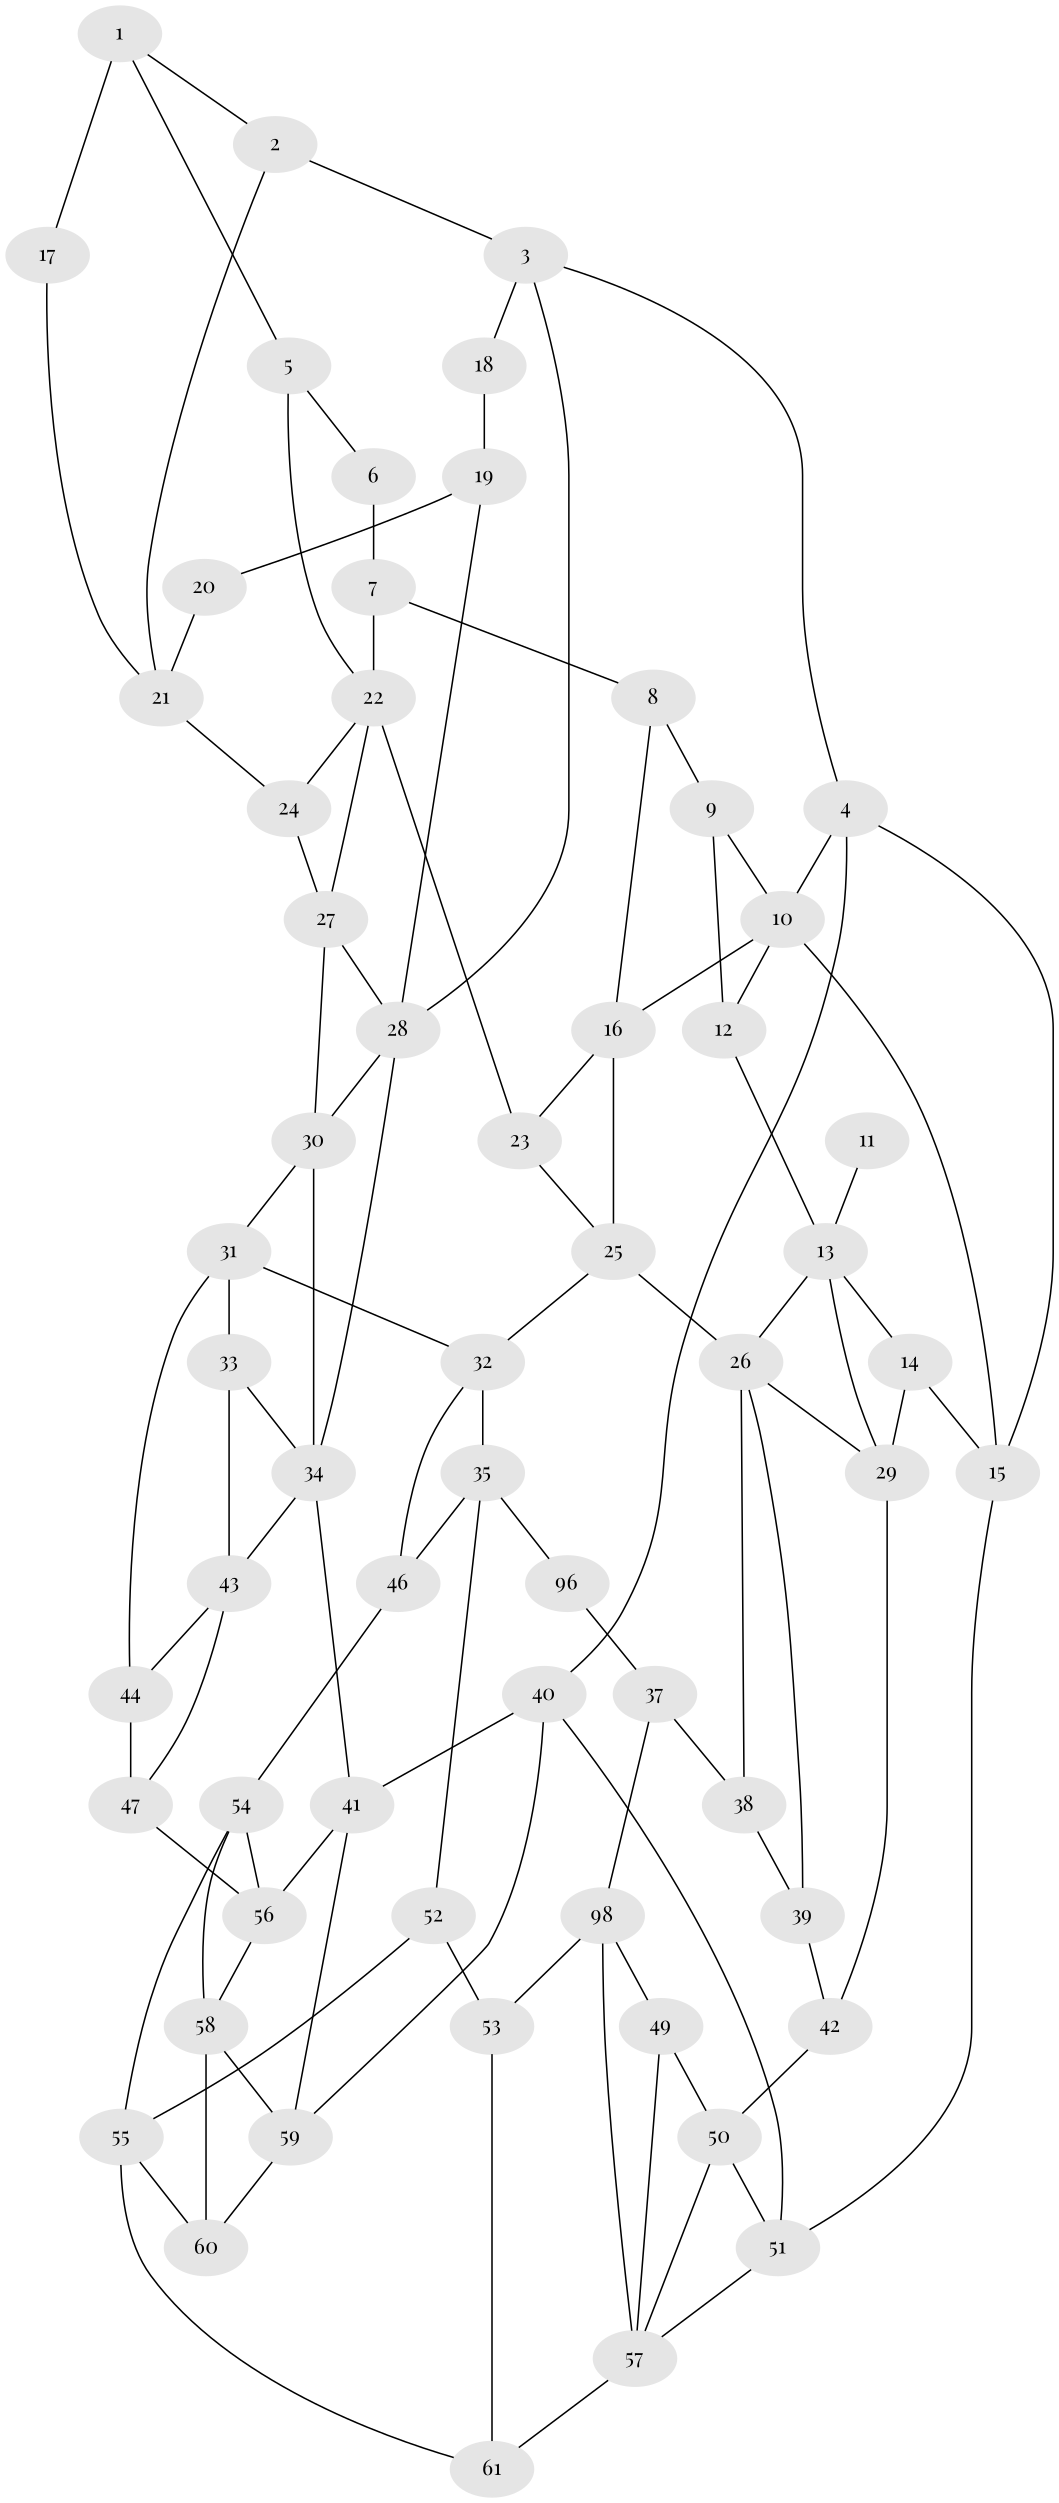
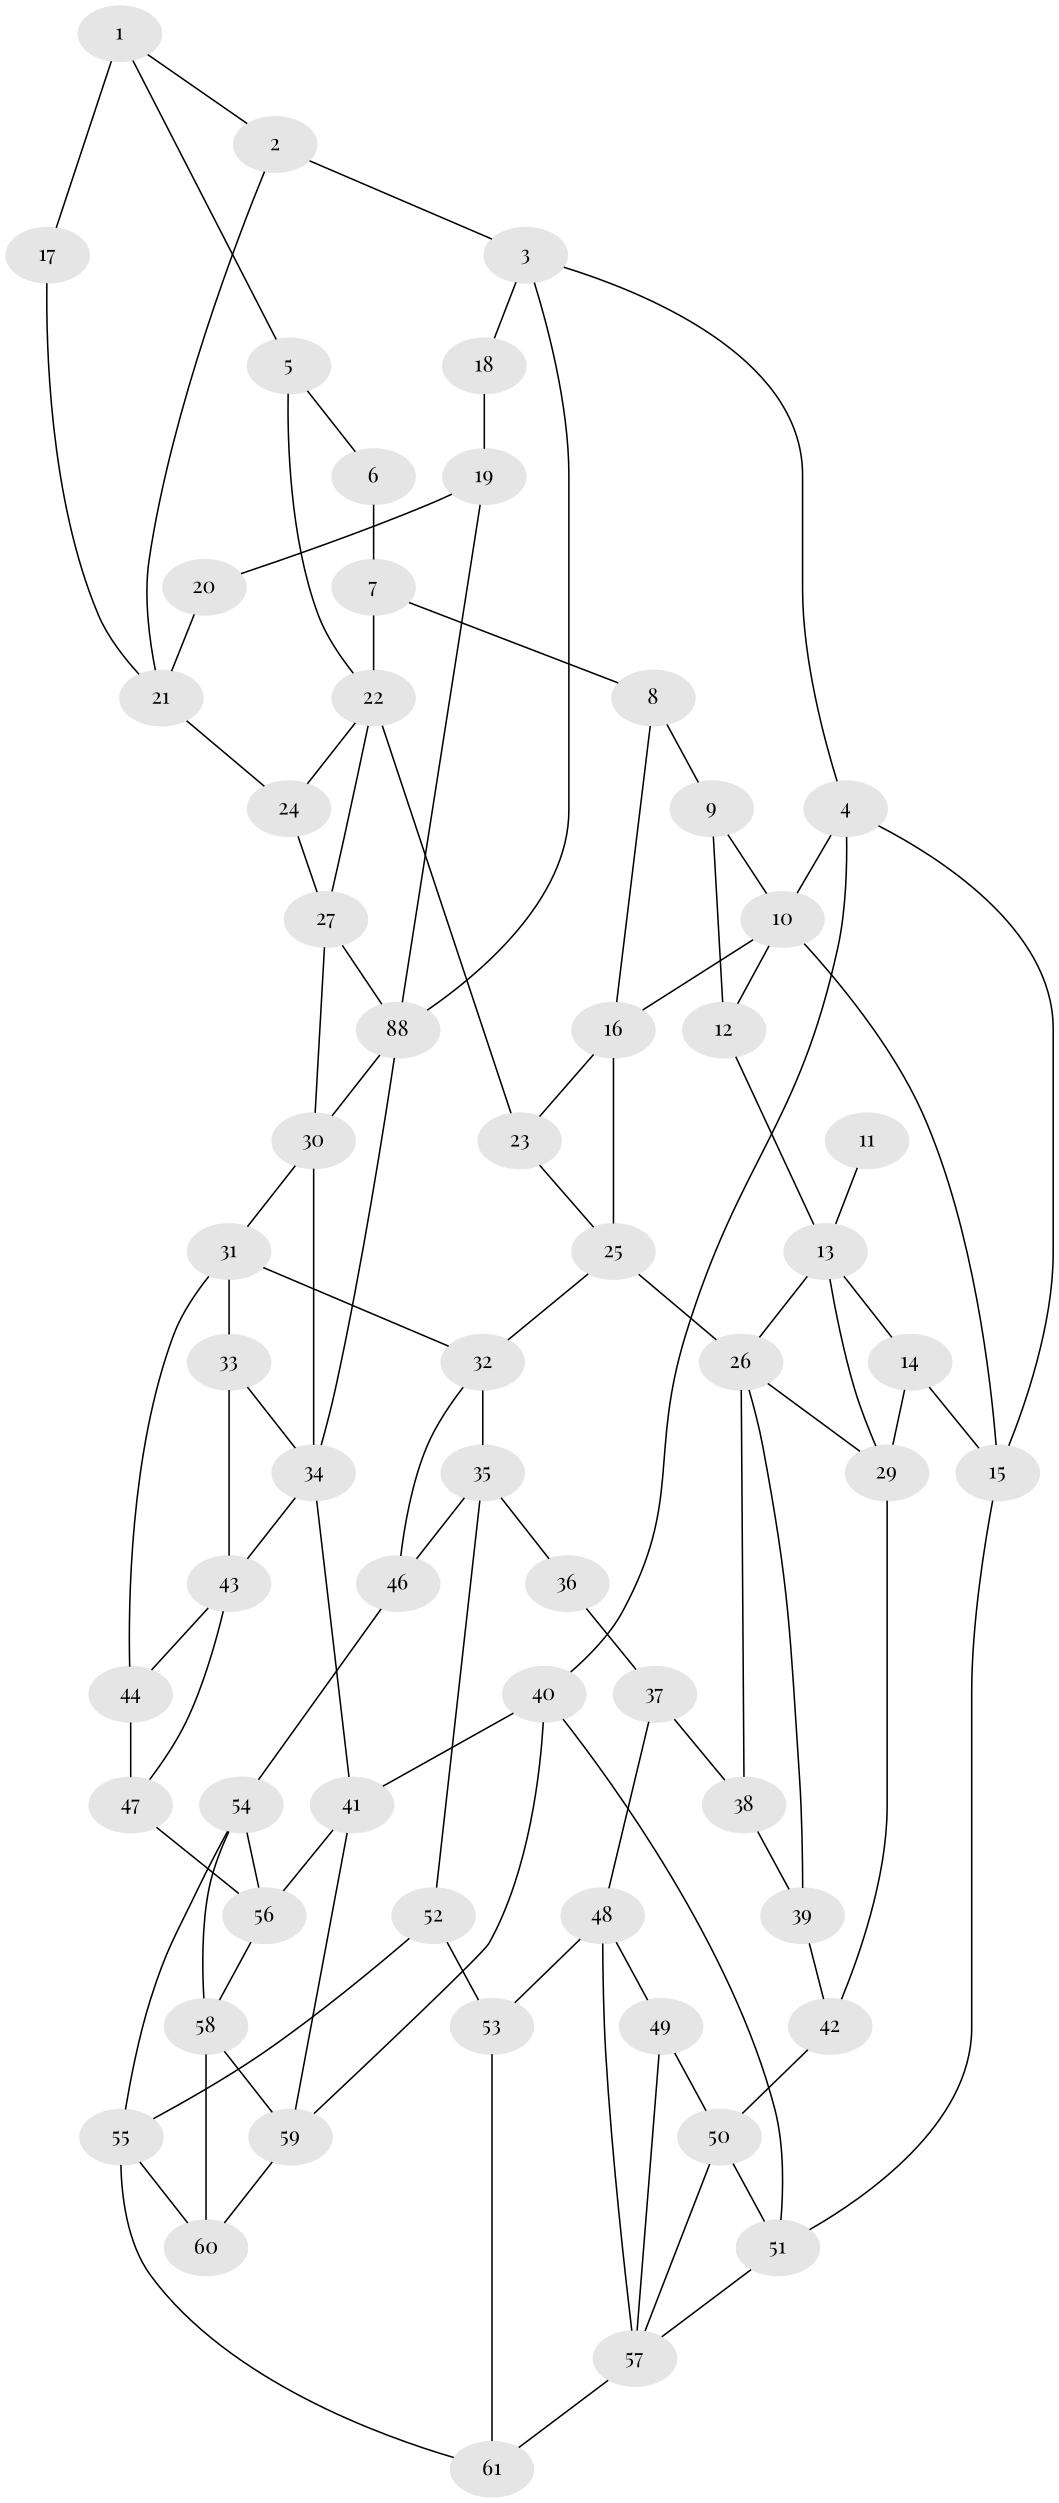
(398, 1030) -> (398, 1030)
(567, 1584) -> (567, 1584)
(603, 1916) -> (603, 1916)
